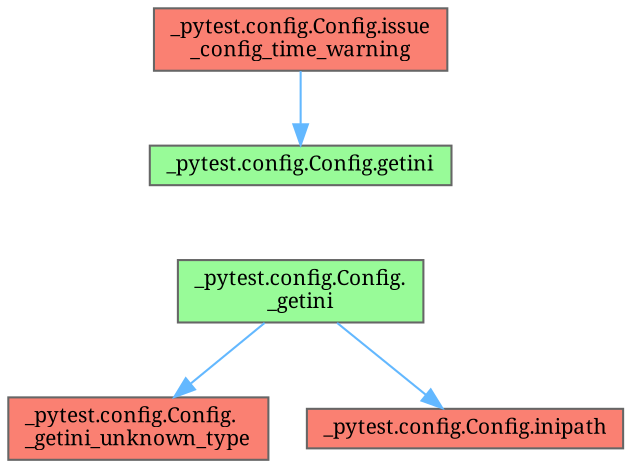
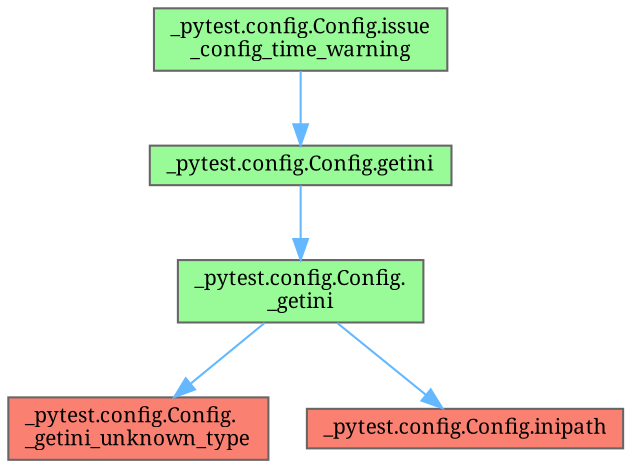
(301, 40) -> (301, 40)
none -> (301, 212)
